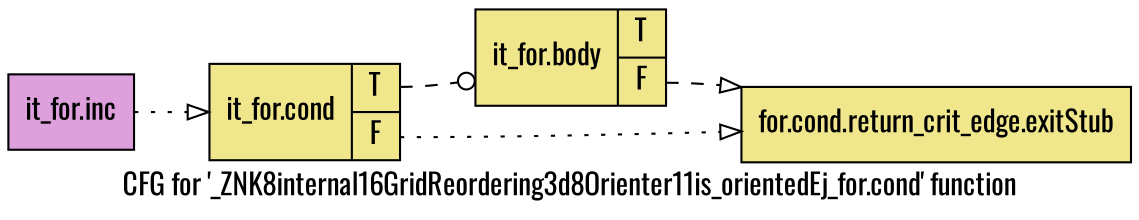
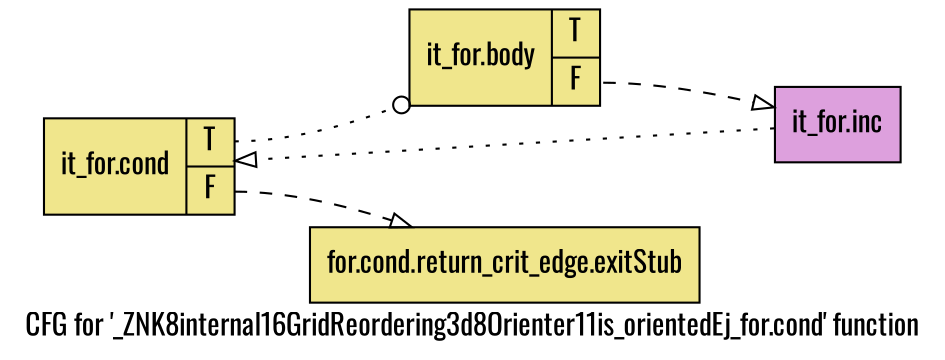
(693, 83) -> (679, 89)
(429, 86) -> (315, 132)
(560, 136) -> (314, 200)
